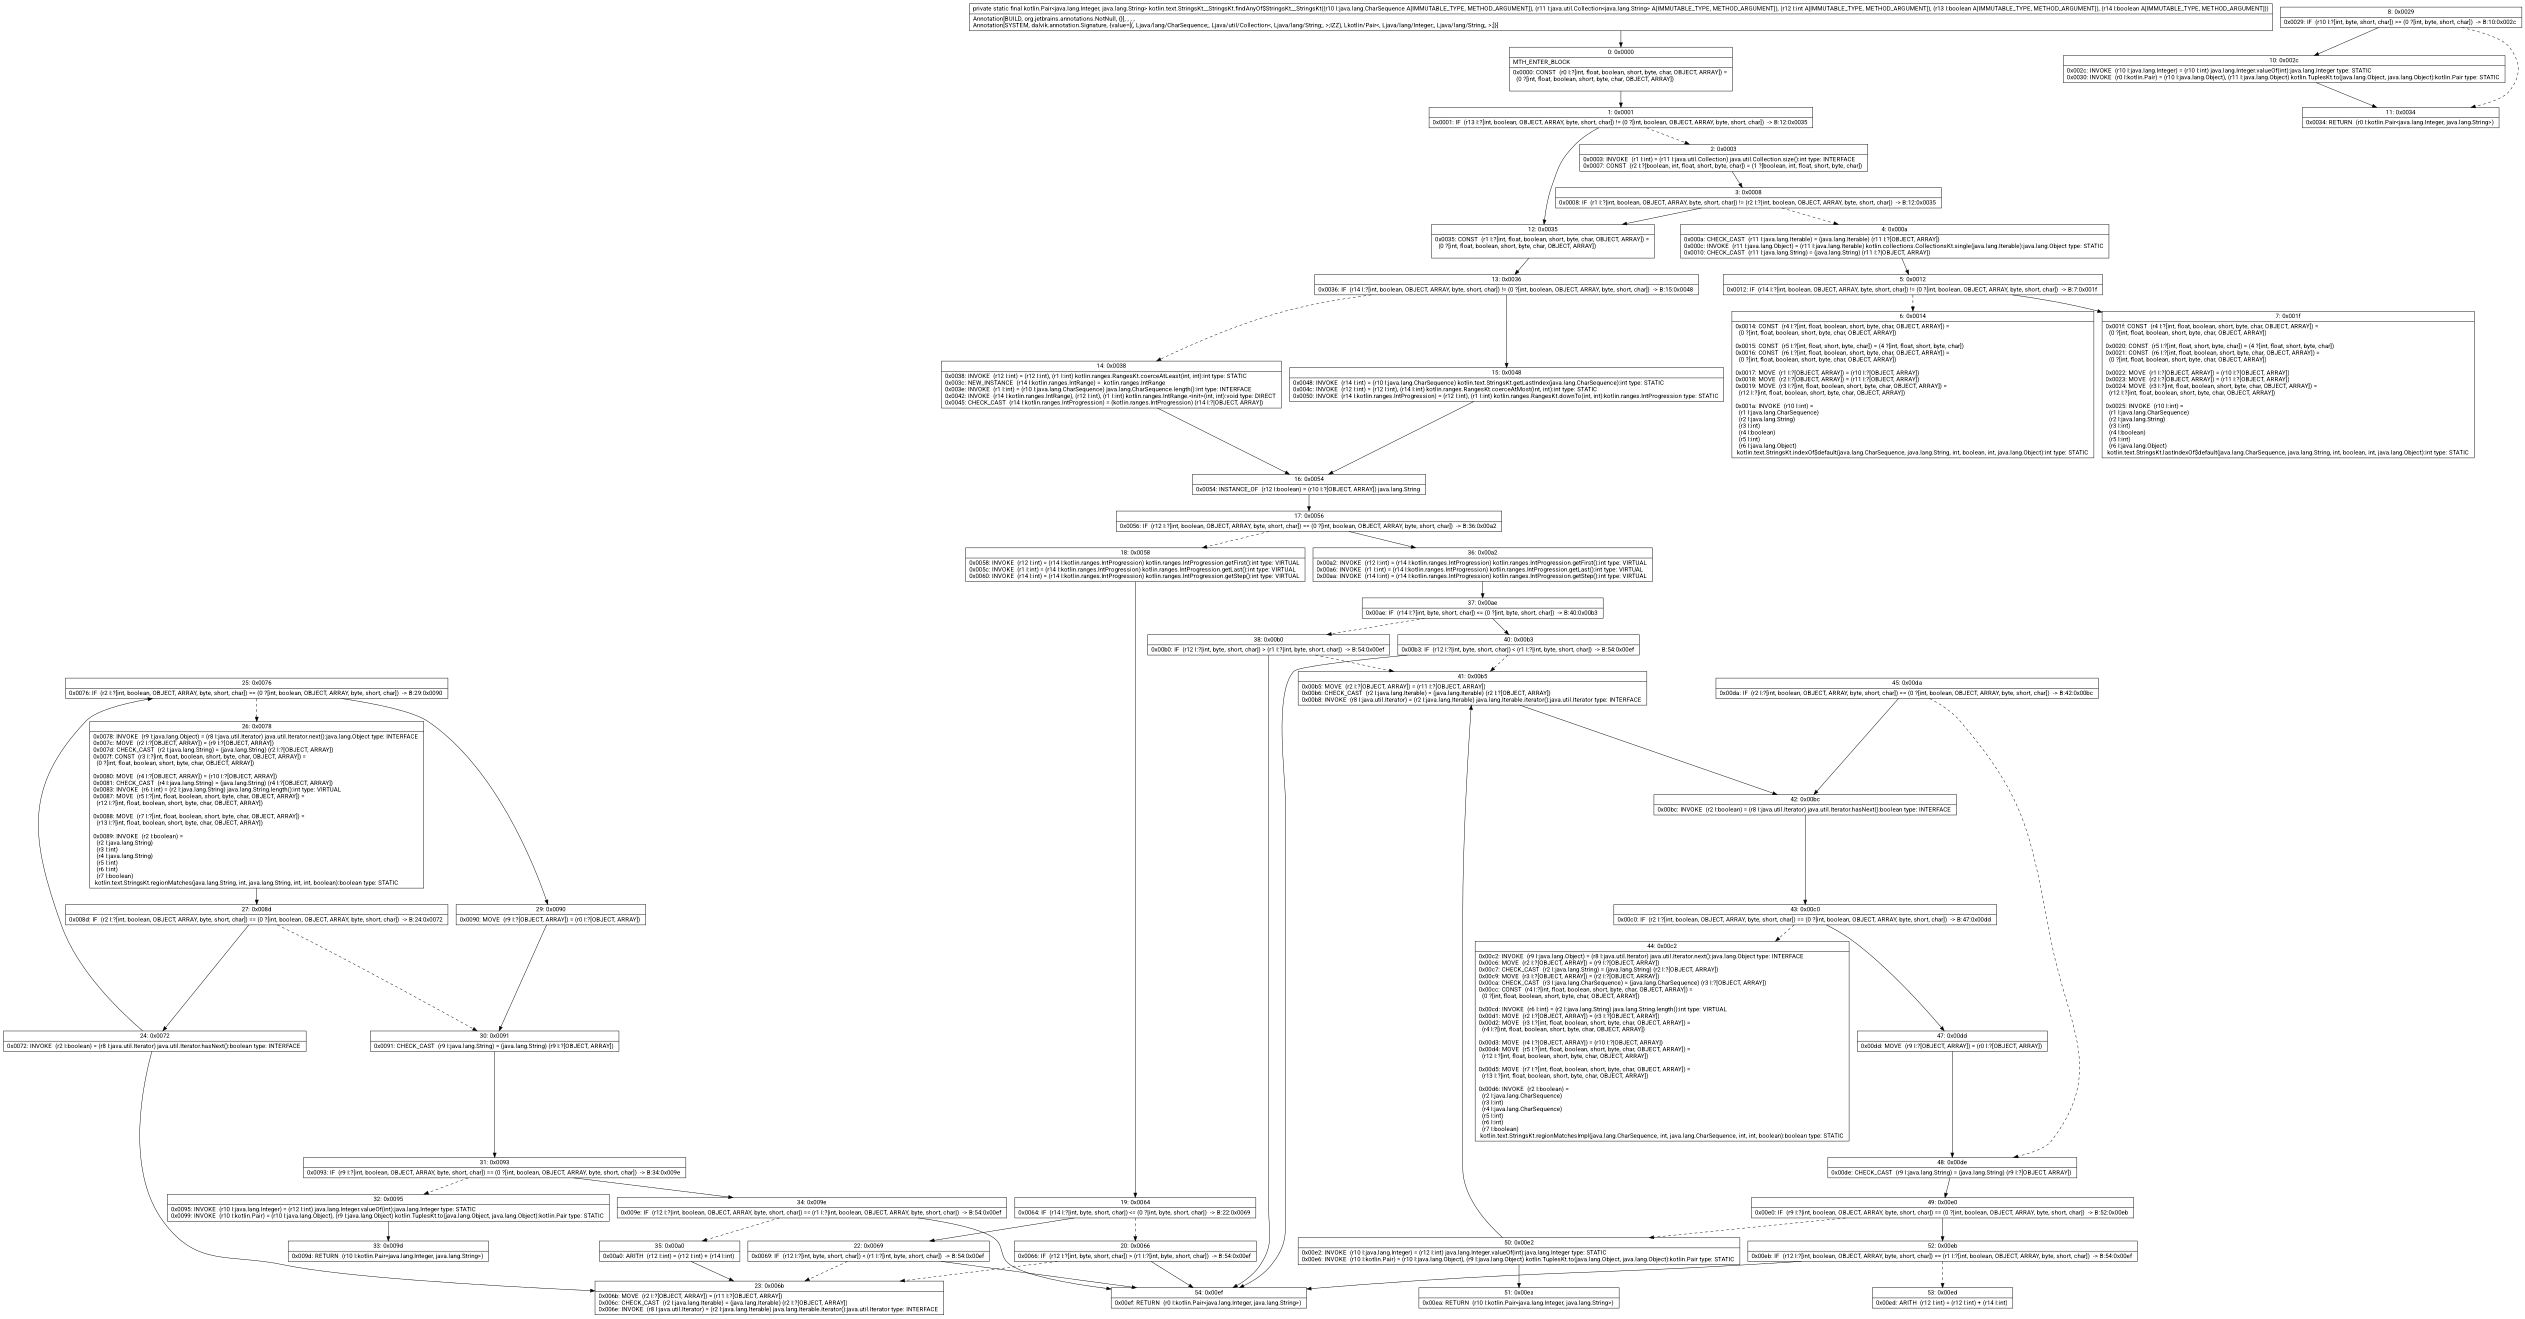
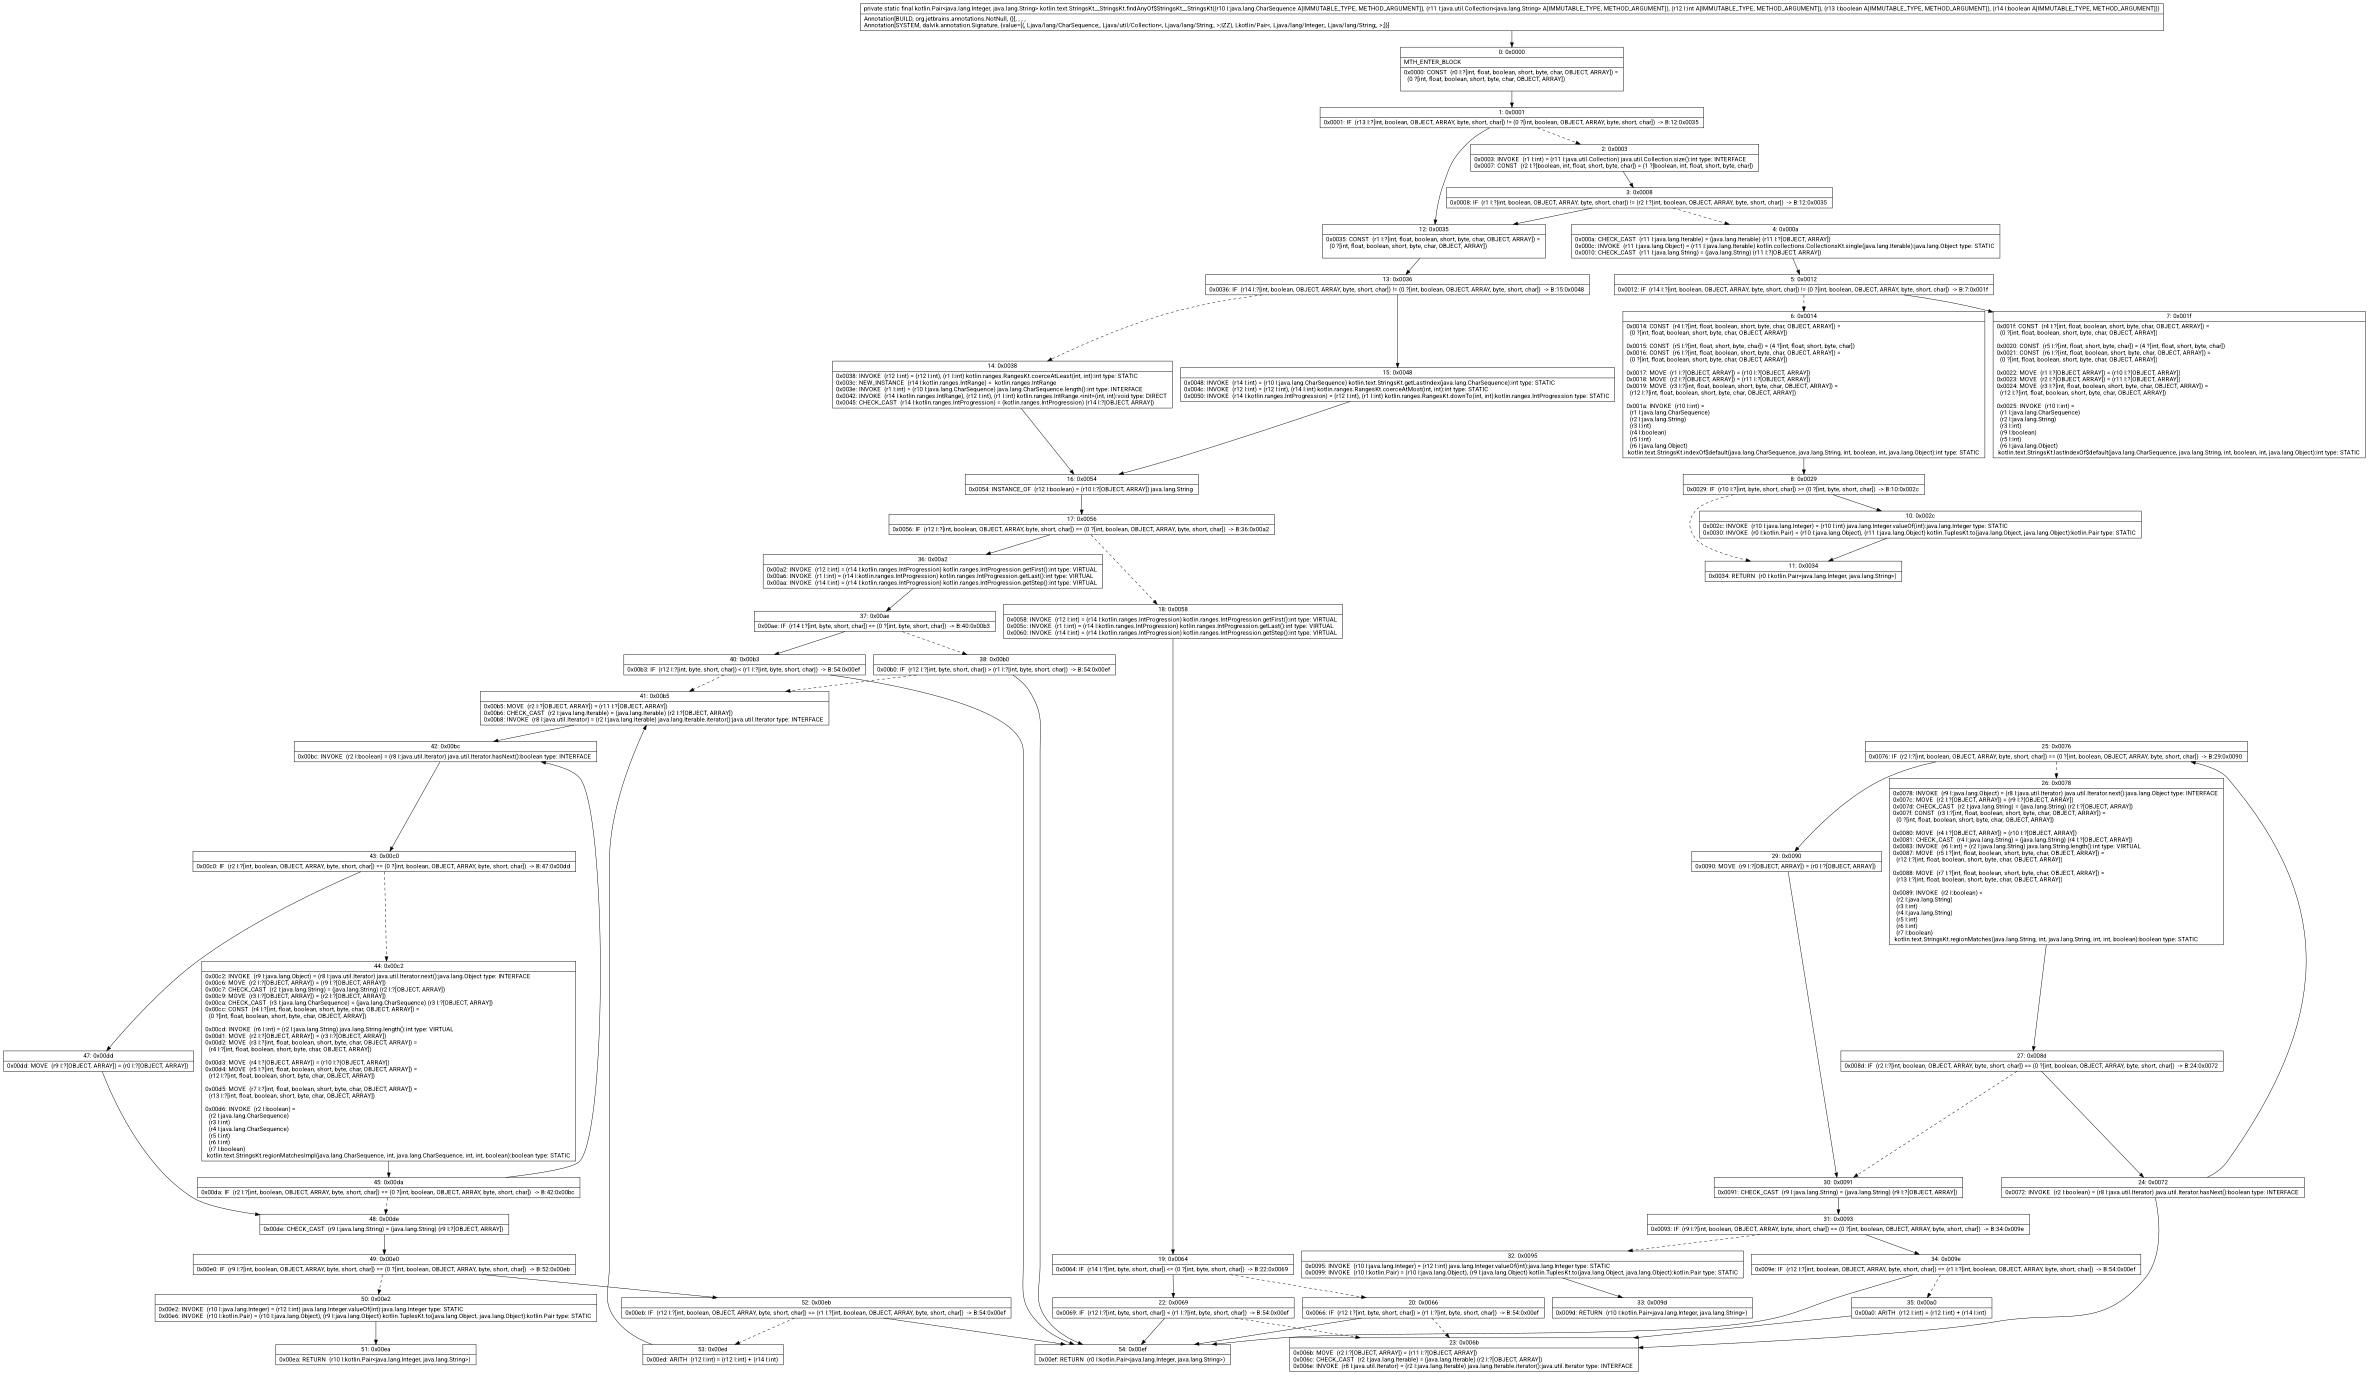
(2126, 433) -> (2017, 433)
none -> (1804, 464)
(1463, 980) -> (609, 1045)
none -> (389, 1167)
